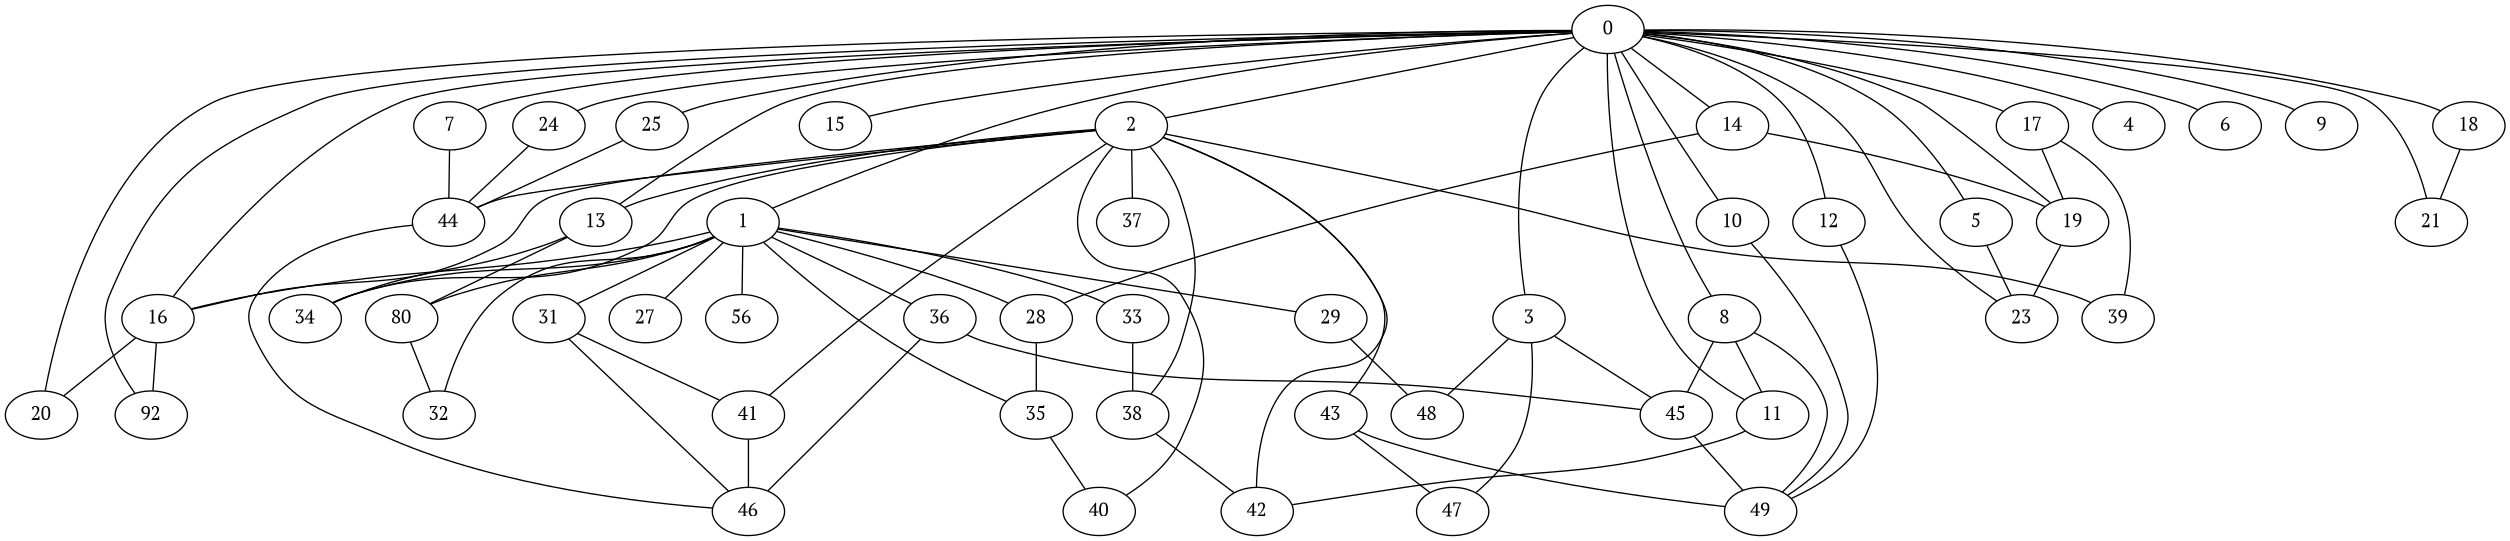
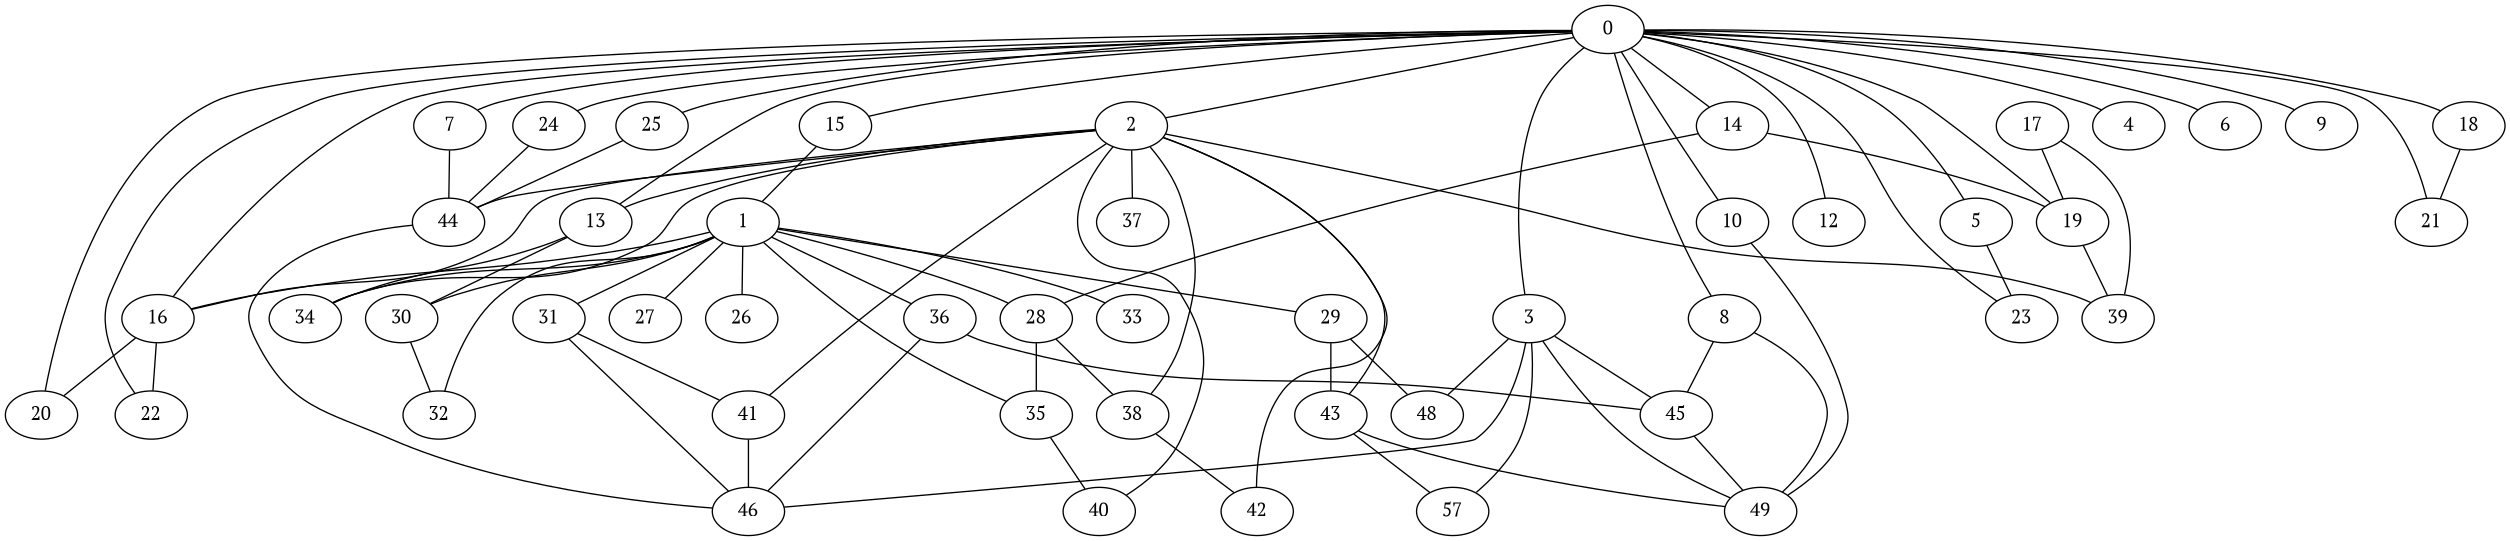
(1879, 76) -> none
(1164, 85) -> (783, 181)
(2047, 270) -> (2095, 270)
(402, 319) -> (402, 319)
(742, 319) -> (742, 319)
none -> (1331, 360)
(1133, 363) -> (1093, 375)
(1877, 388) -> (1623, 435)
(151, 415) -> (151, 415)
(1773, 415) -> none
none -> (1186, 472)
(1453, 511) -> (1453, 511)
